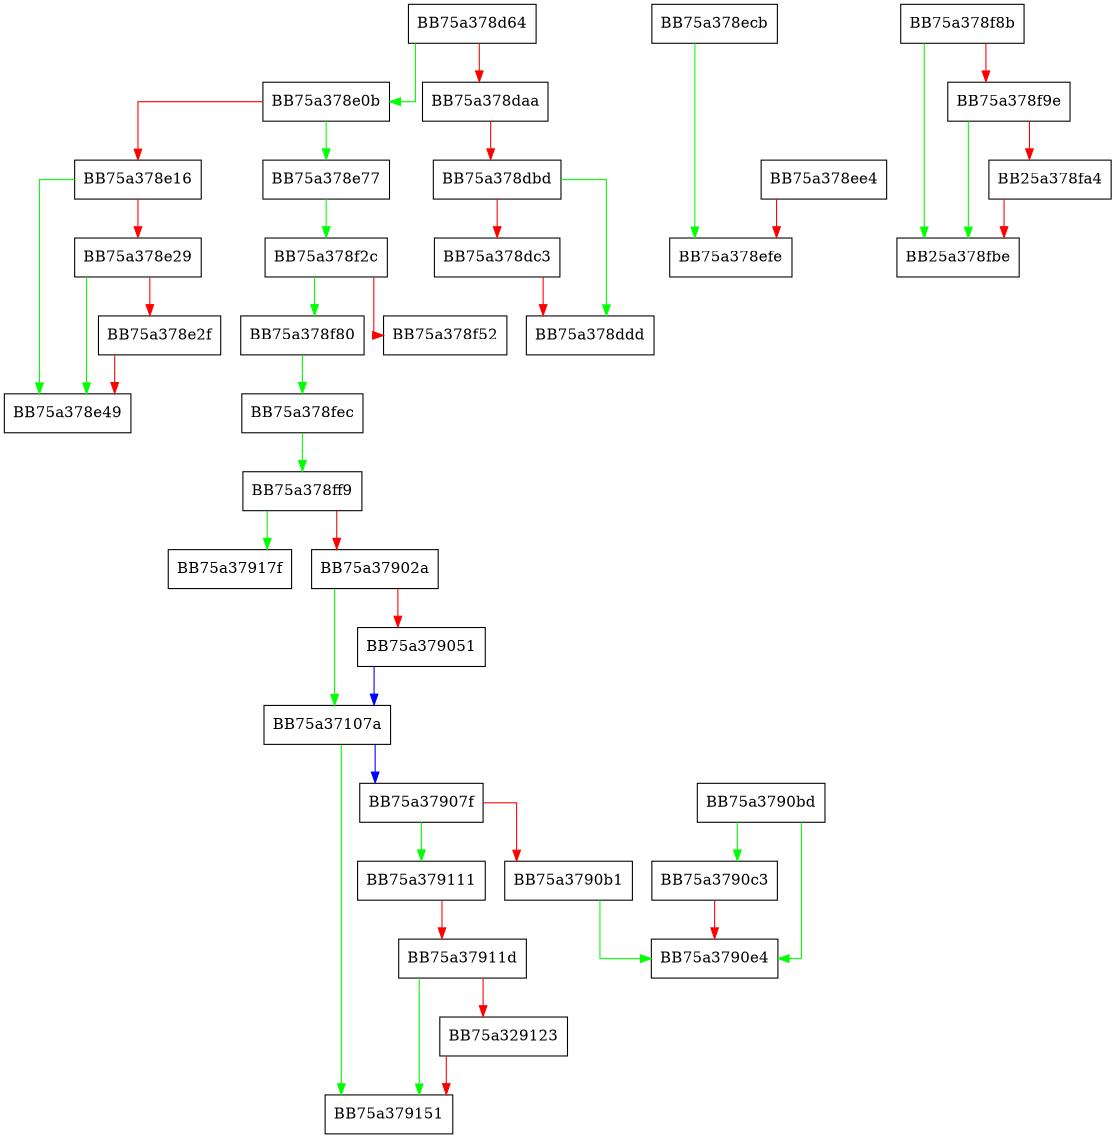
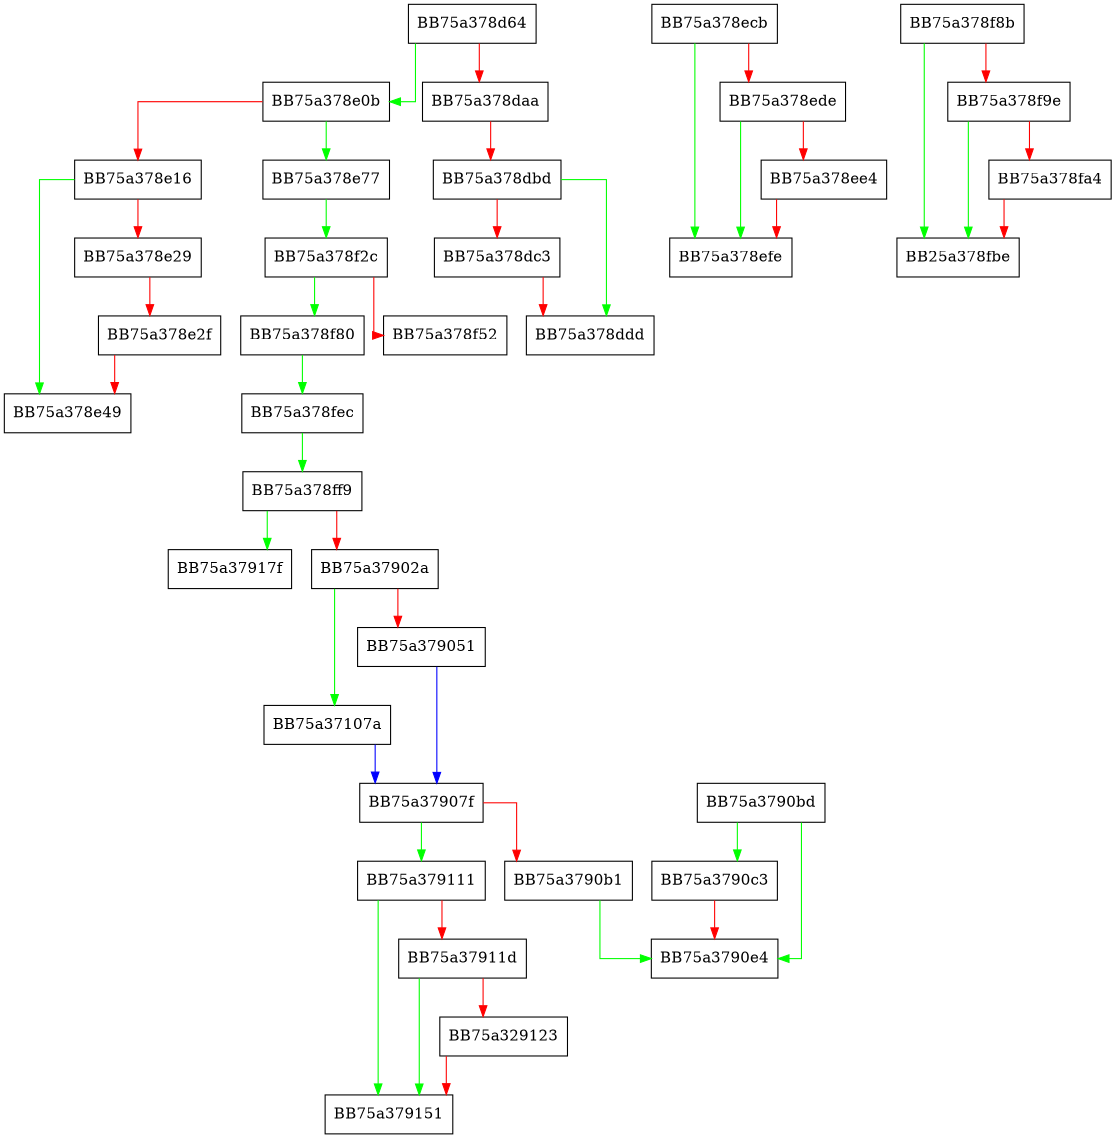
none -> (783, 102)
(1050, 180) -> (1050, 180)
(87, 330) -> none
(374, 680) -> (437, 720)
(341, 914) -> (378, 992)
